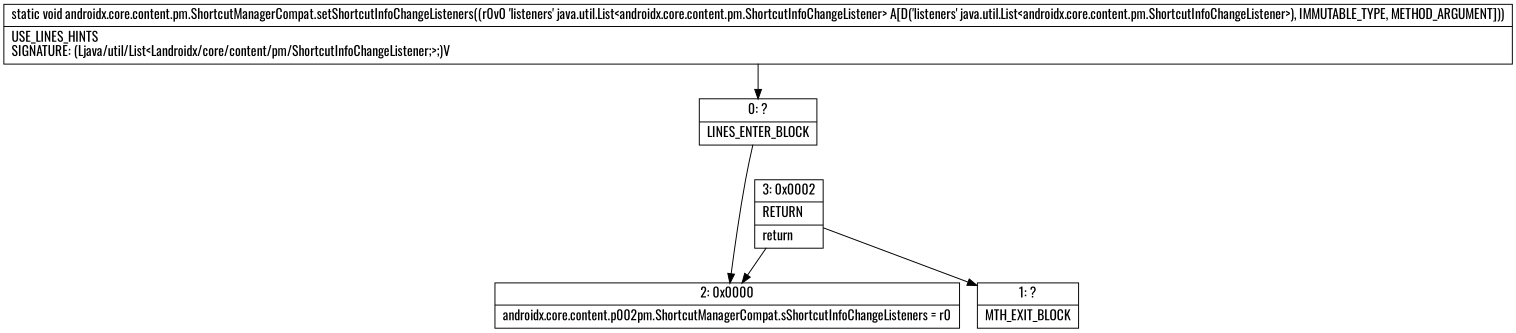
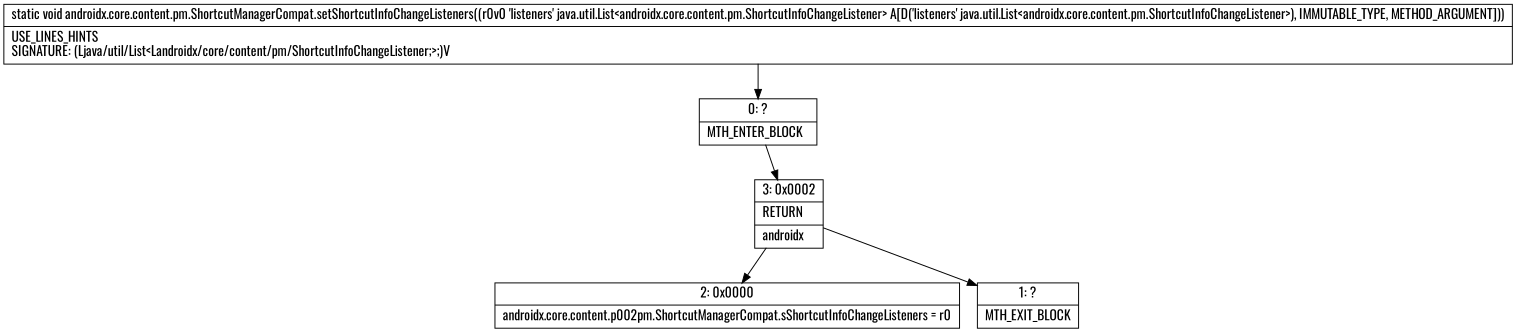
(758, 133) -> (755, 133)
(741, 209) -> (770, 158)
(778, 236) -> (783, 236)
